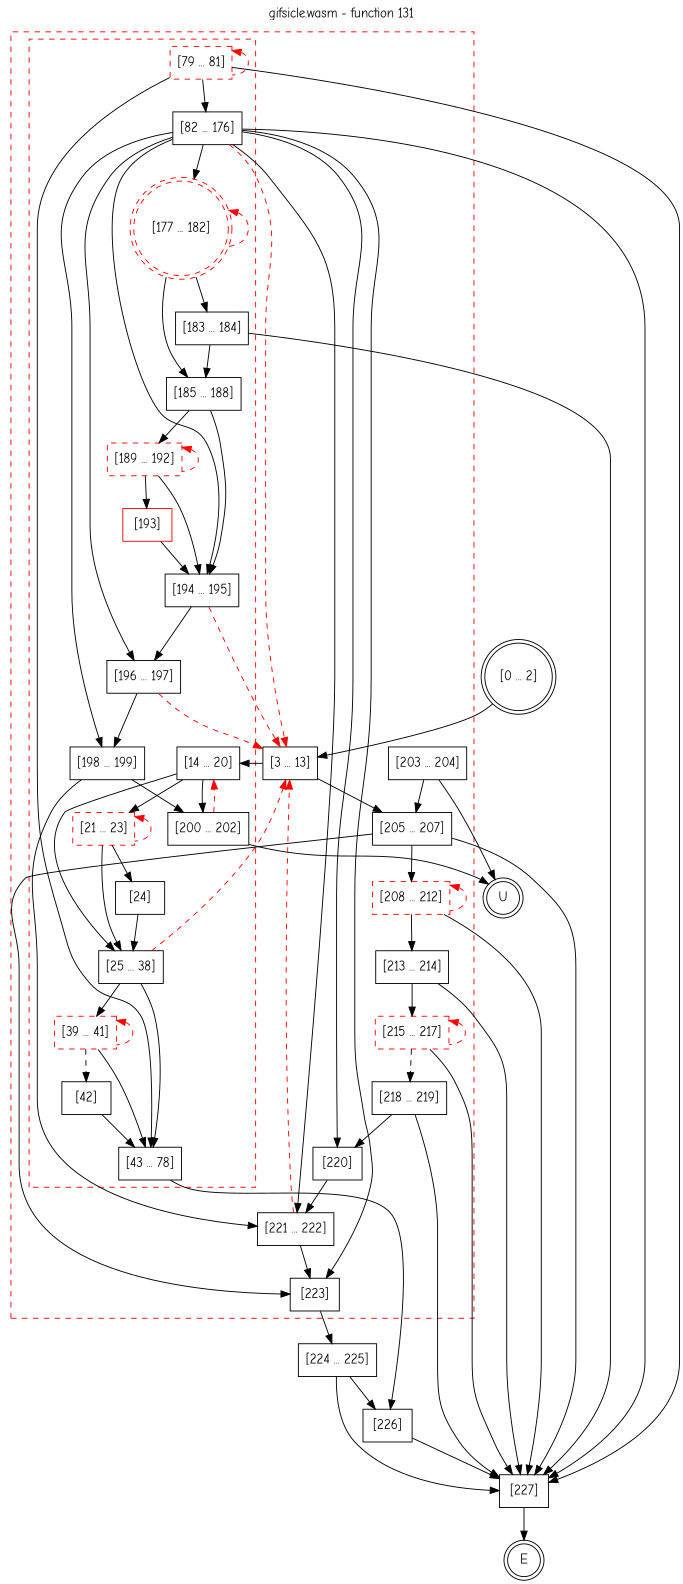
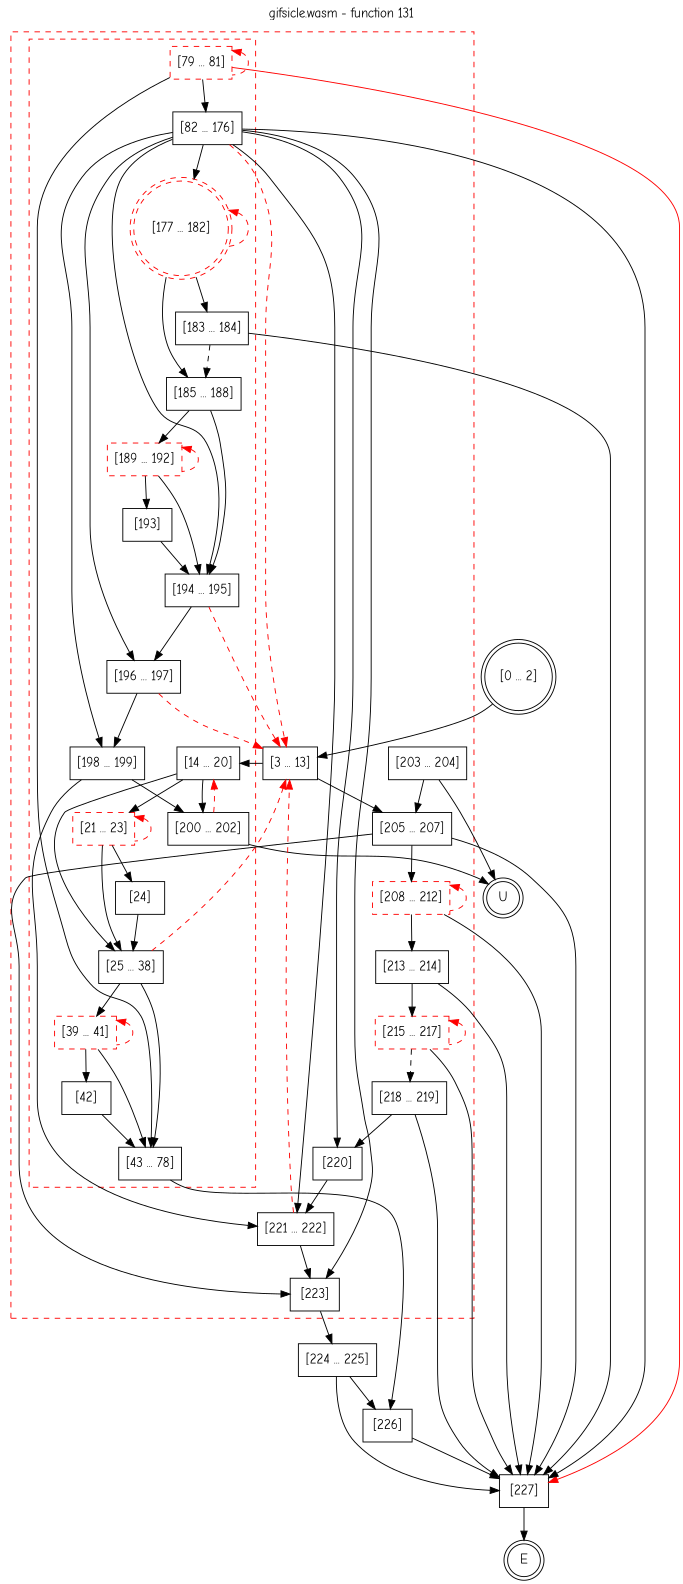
(208, 357) -> (208, 357)
(147, 525) -> (147, 525)
(680, 638) -> (680, 638)
(86, 1061) -> (86, 1061)
